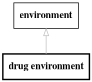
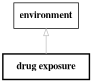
(46, 67) -> (46, 67)
